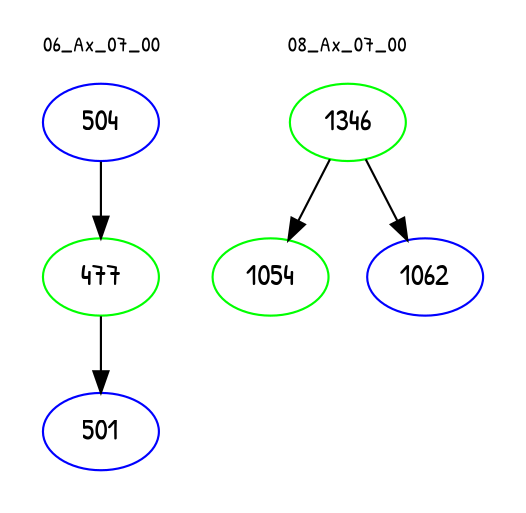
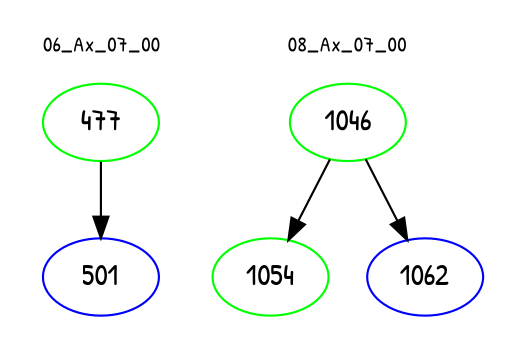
(101, 122) -> none
(348, 122) -> (348, 122)
